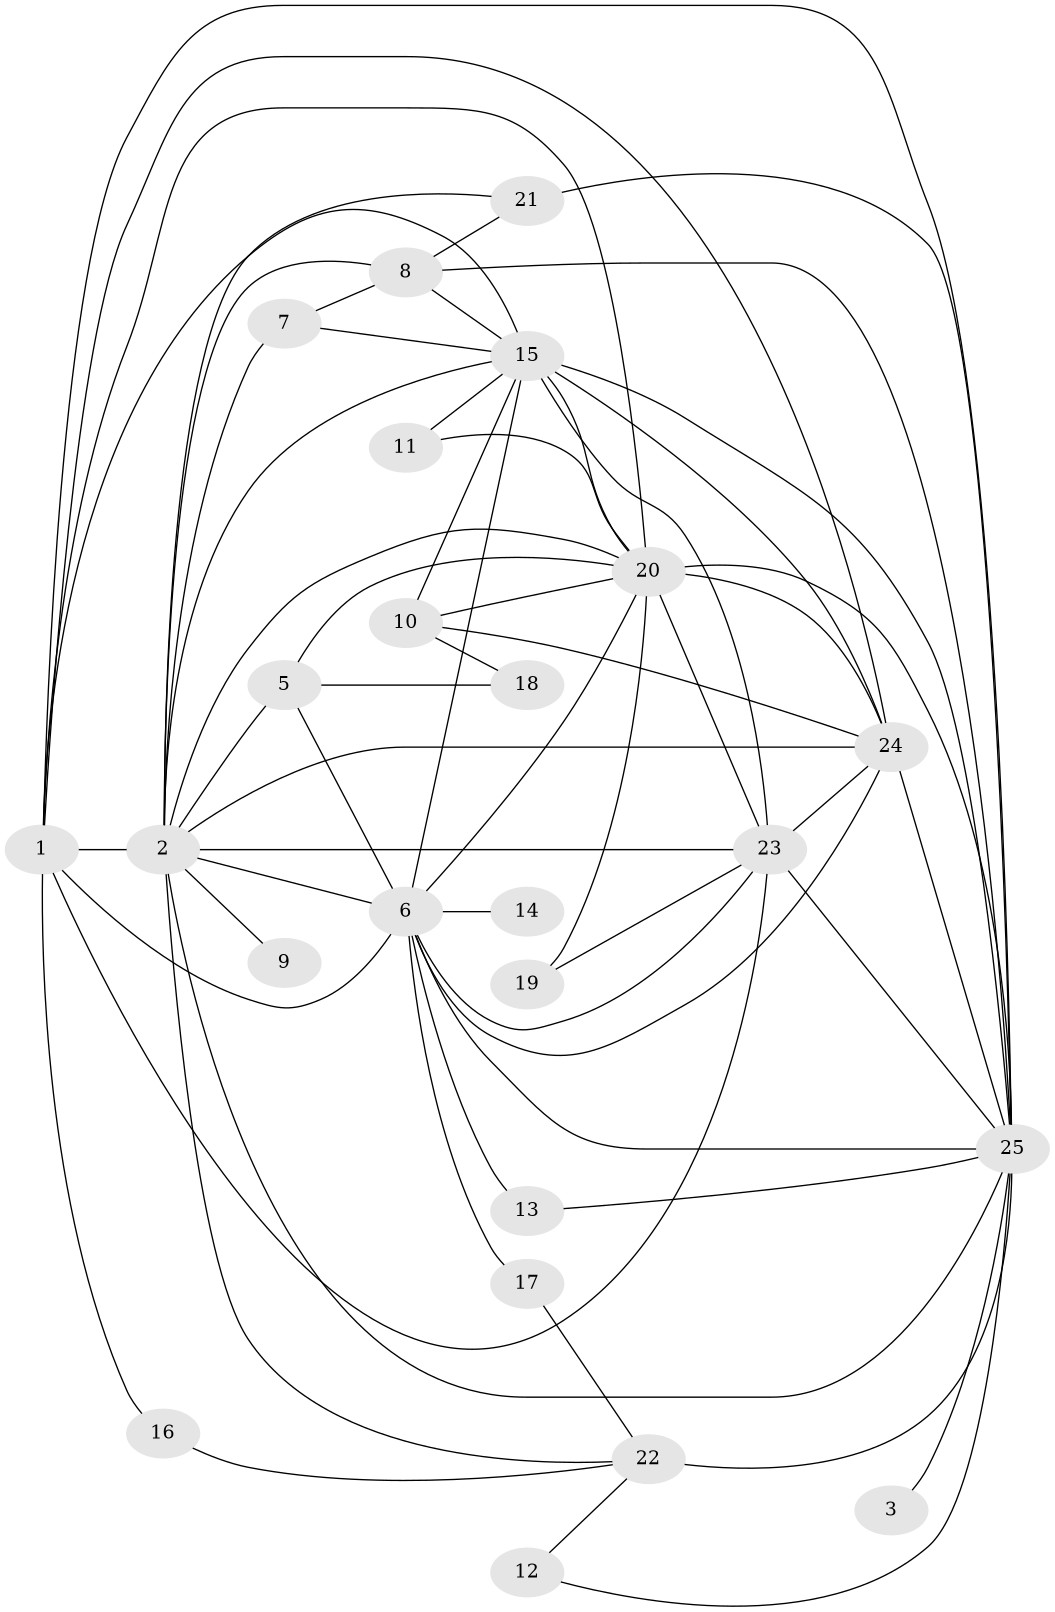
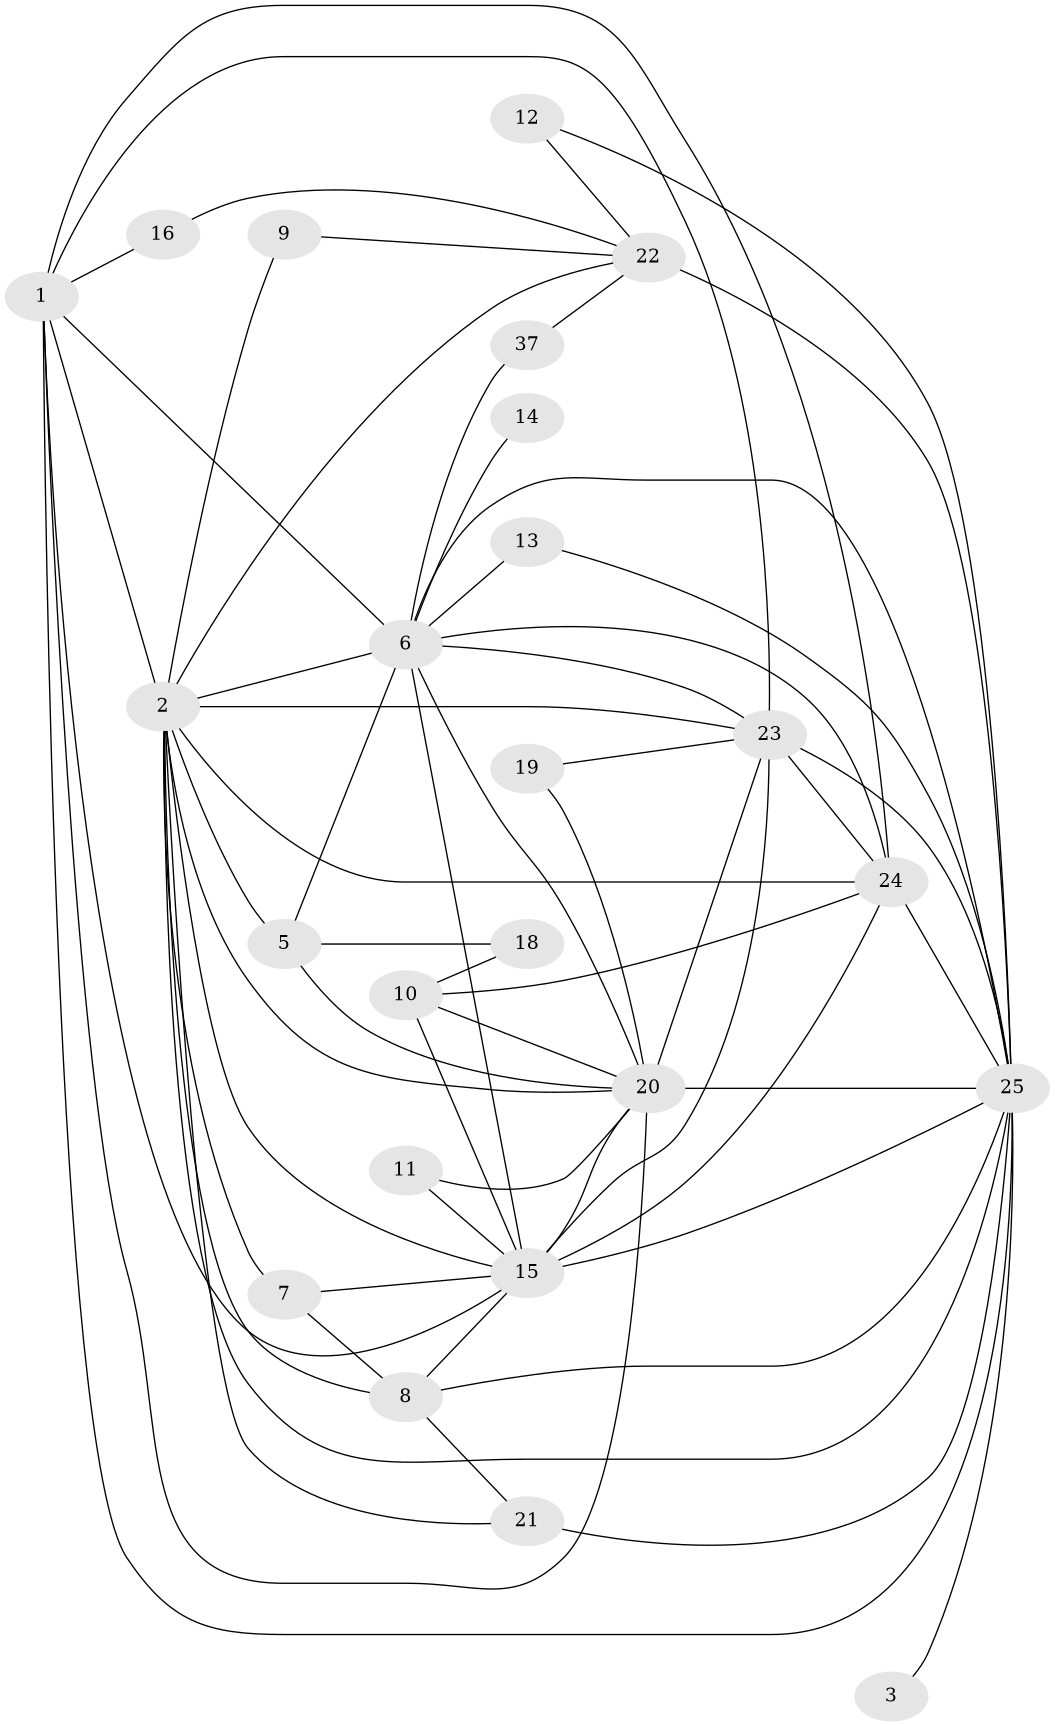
none -> (467, 246)
(808, 616) -> none
(527, 1284) -> (527, 345)
